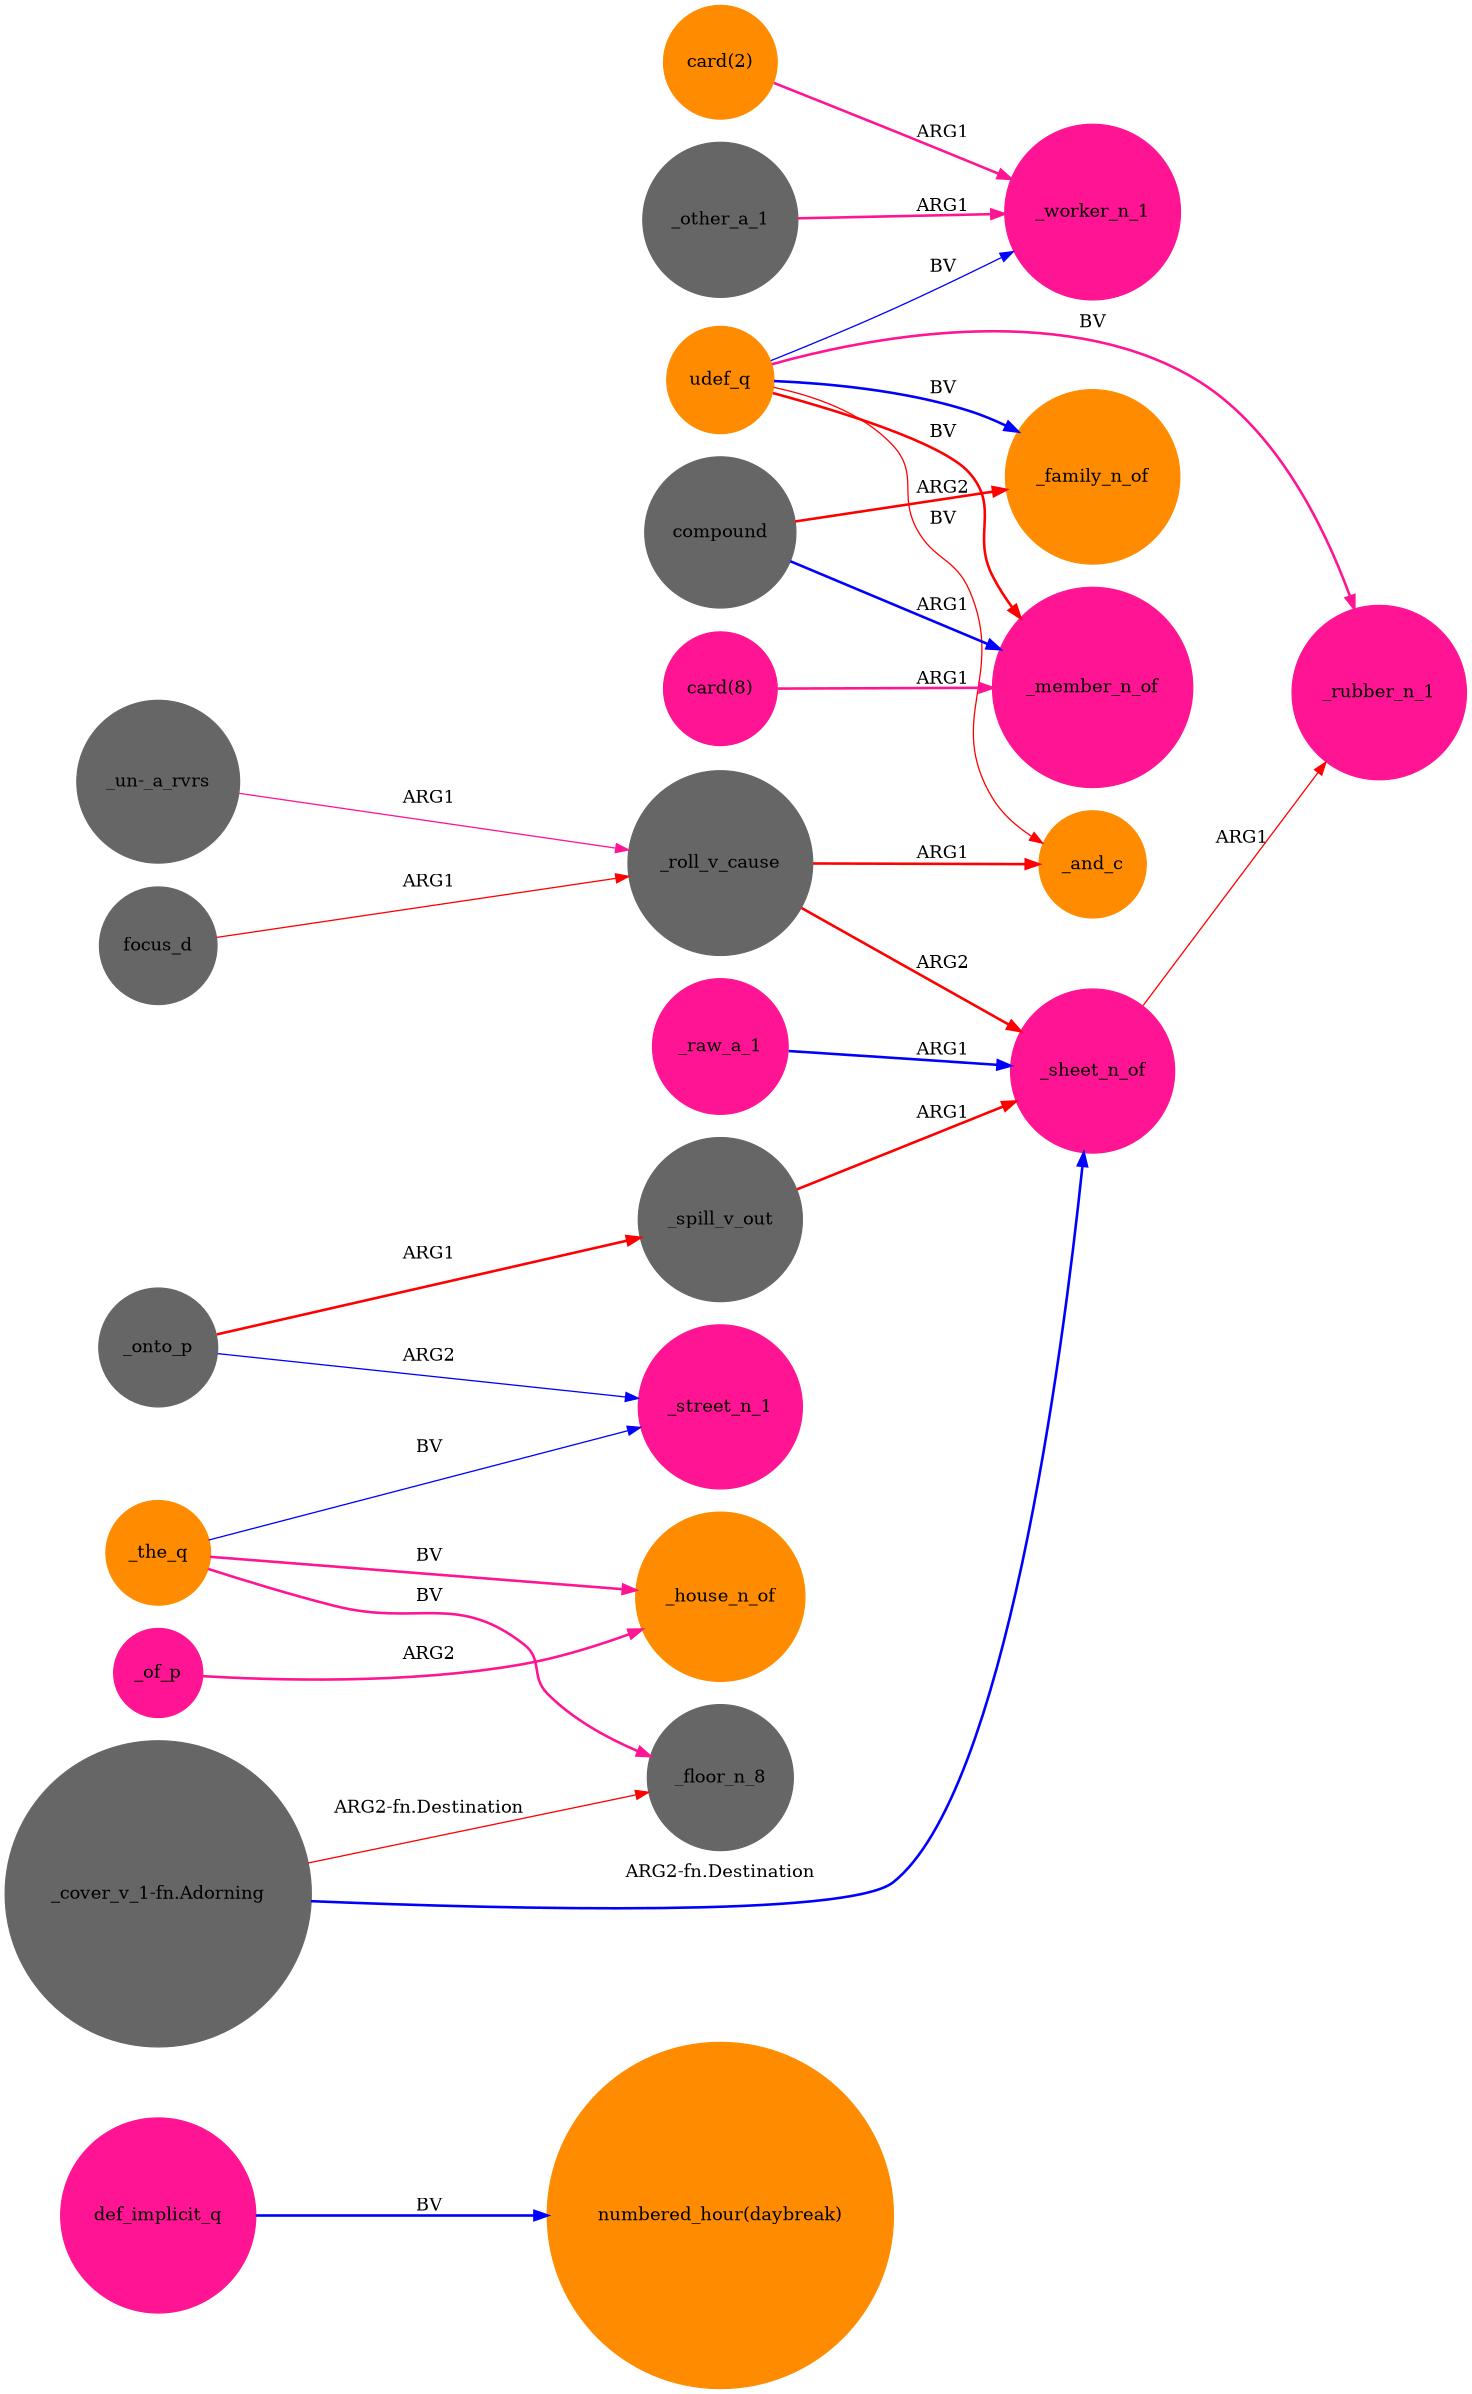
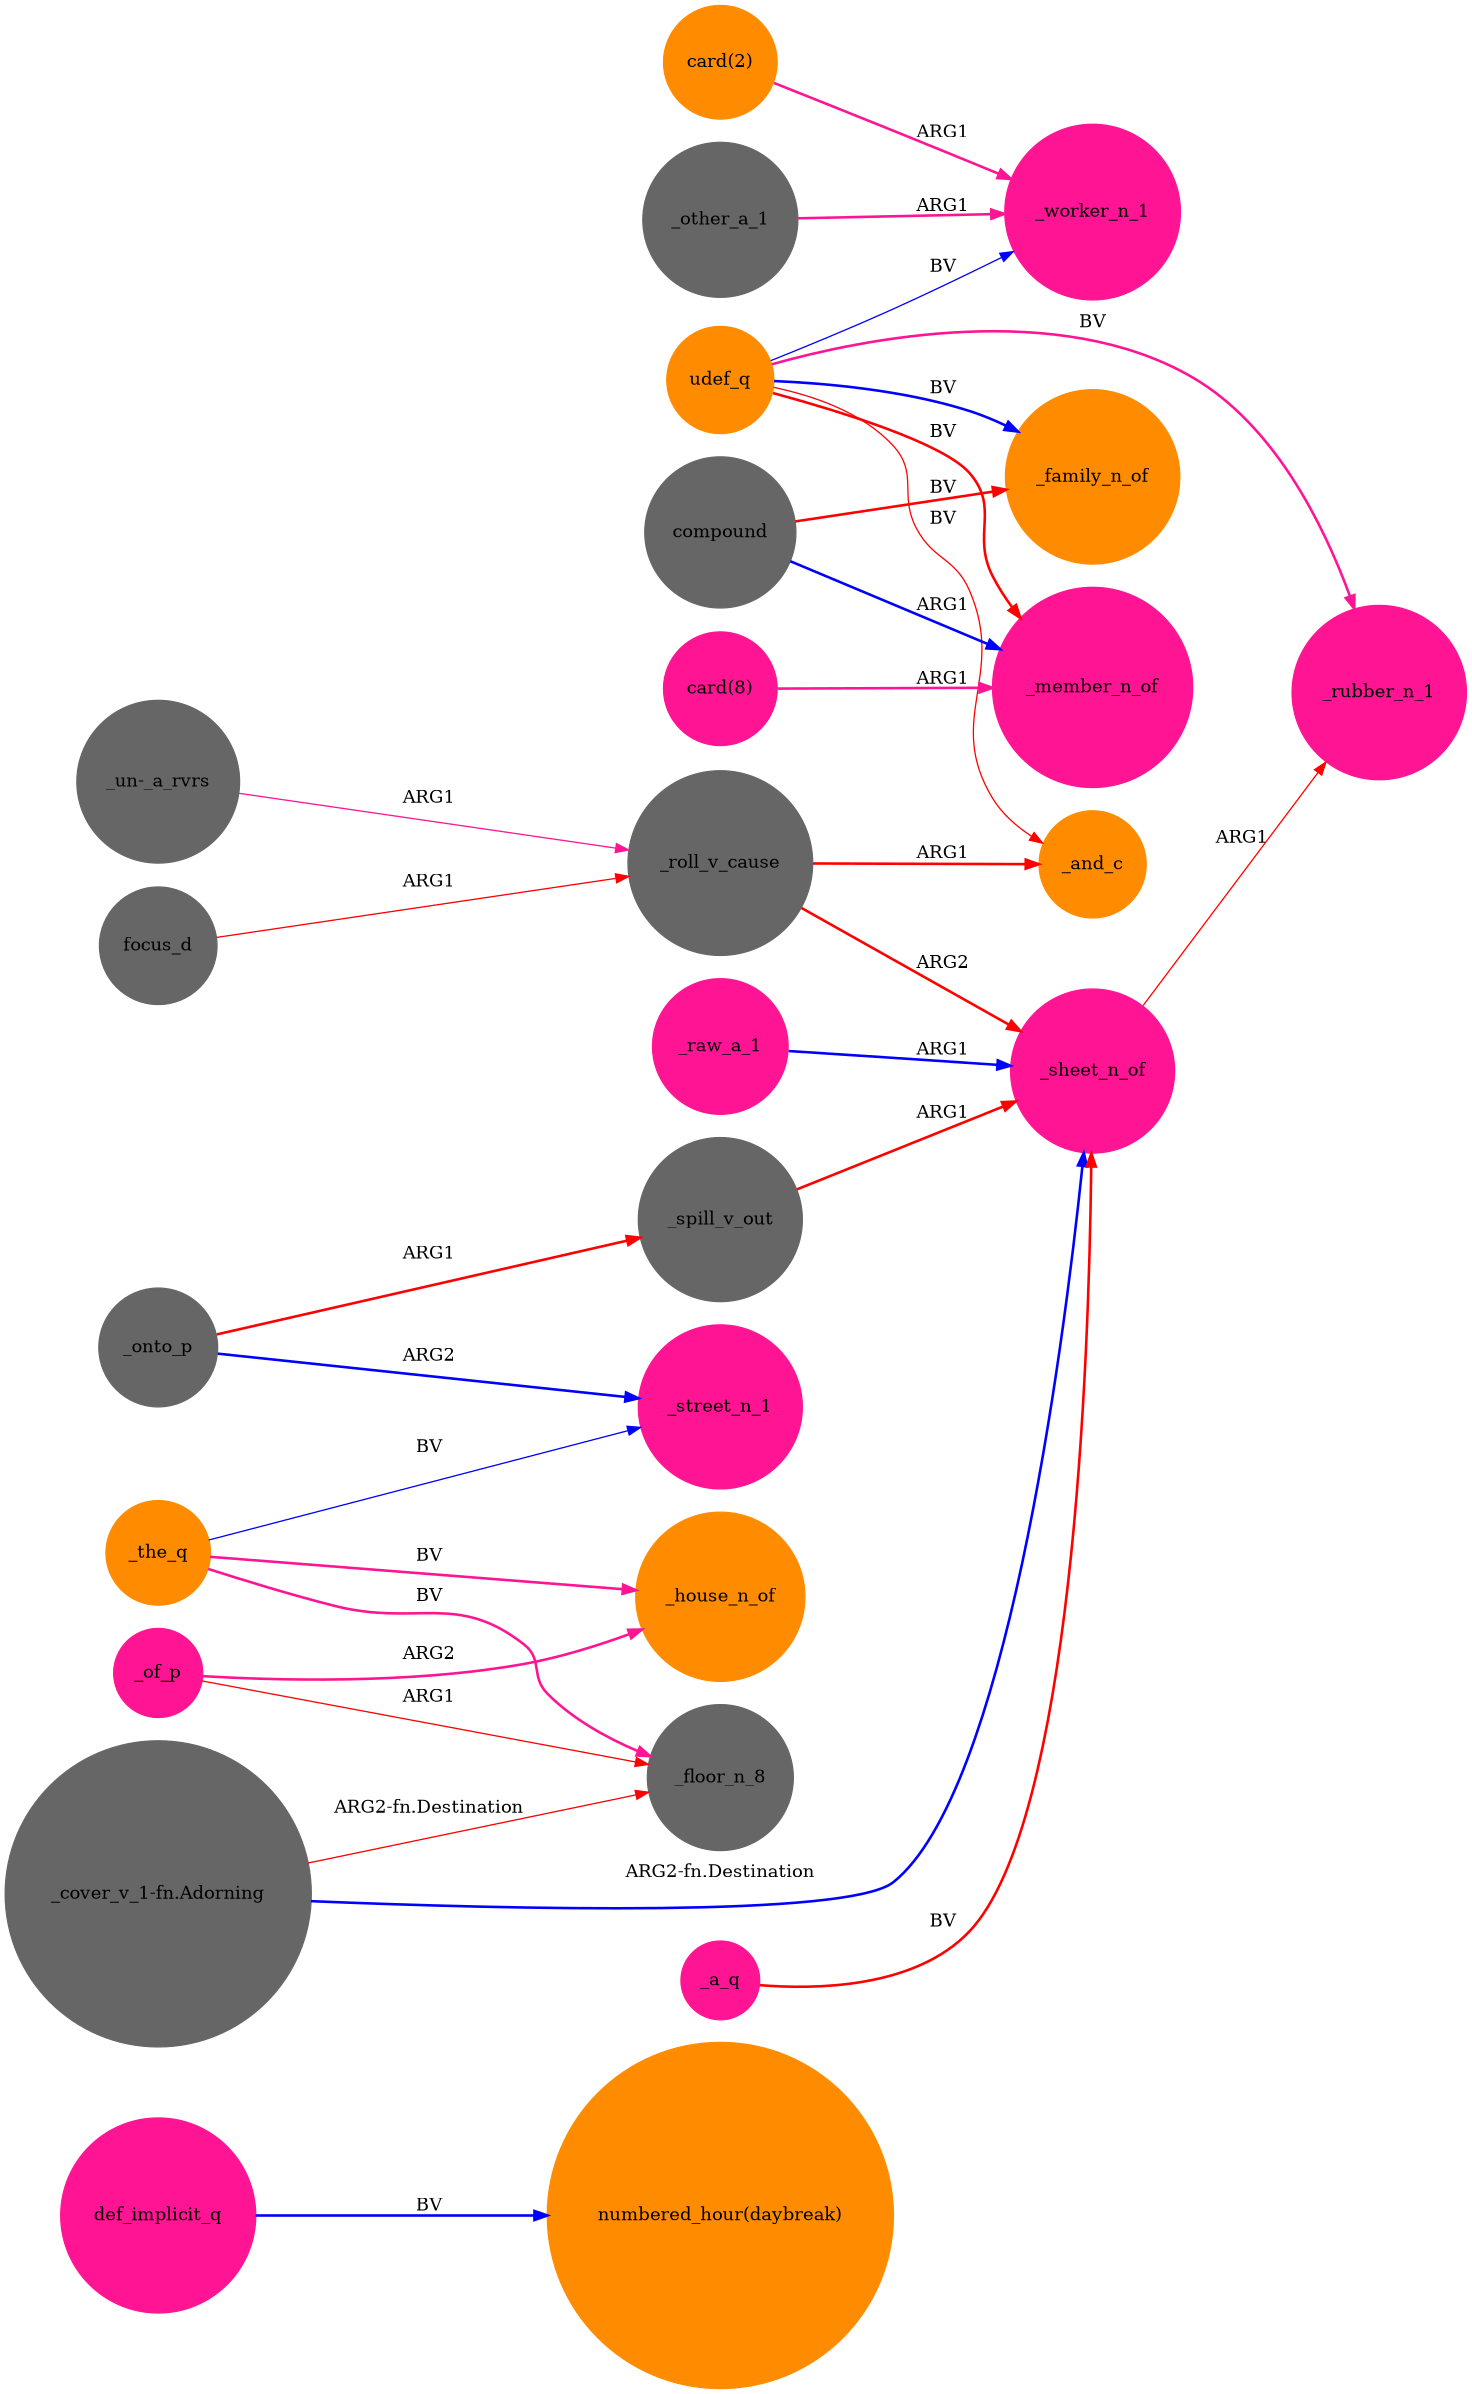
(943, 488) -> (943, 488)
(422, 1375) -> (422, 1375)
none -> (419, 1721)
none -> (720, 1980)
